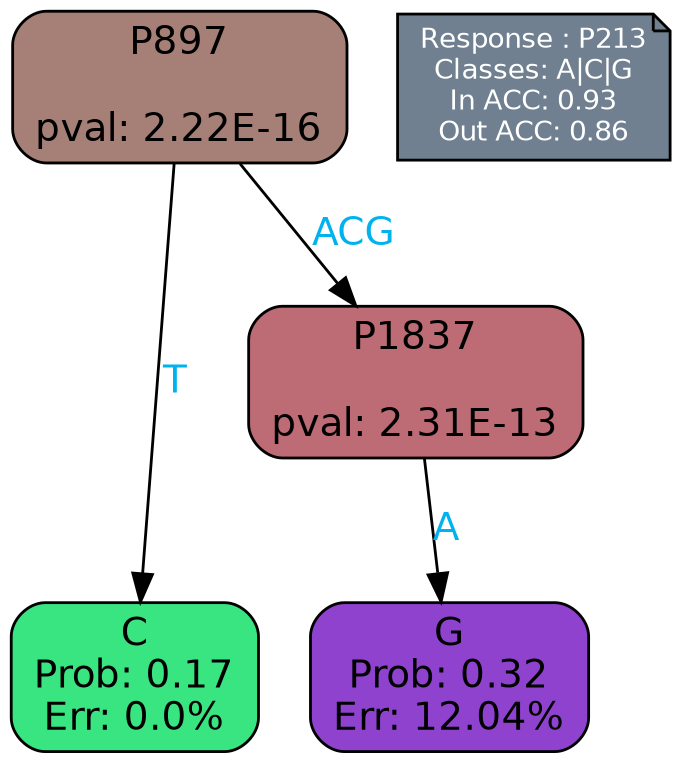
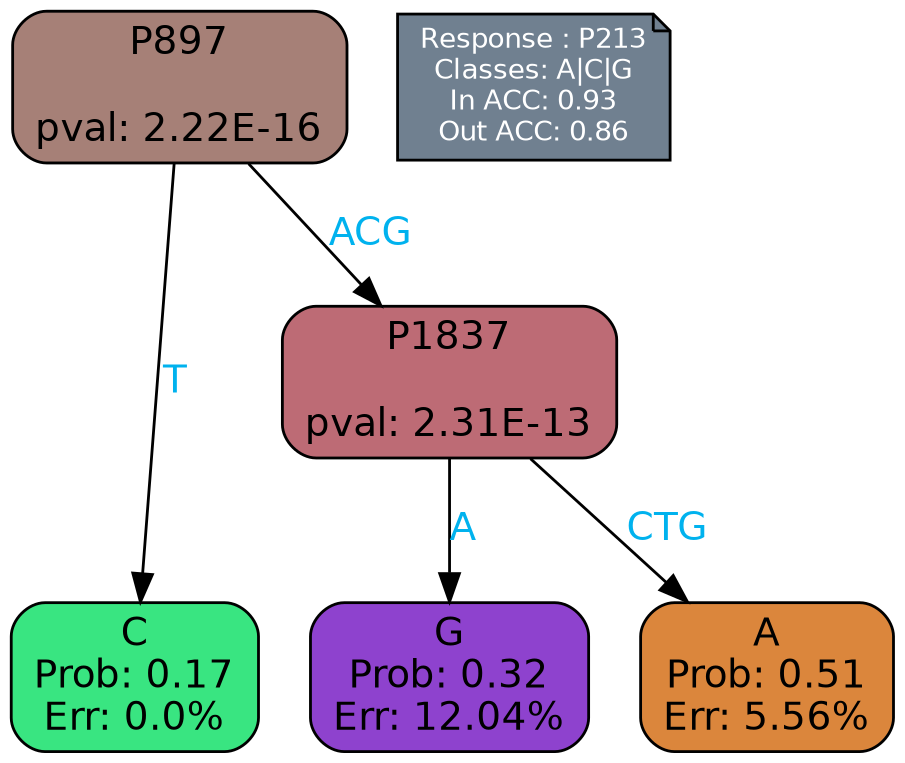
none -> (767, 677)
